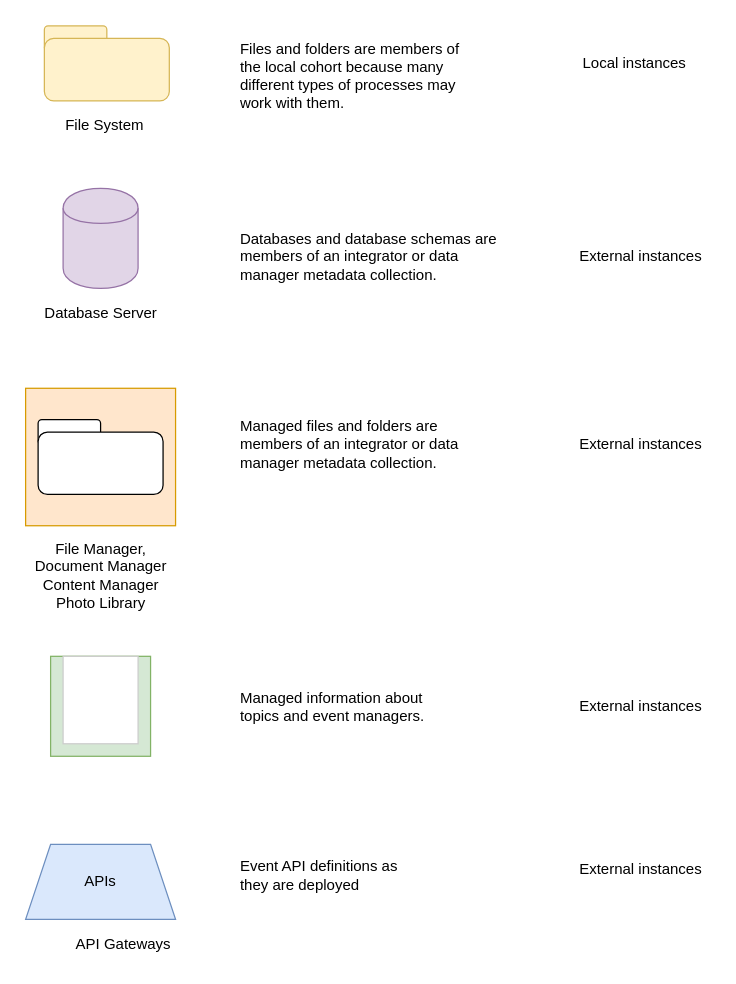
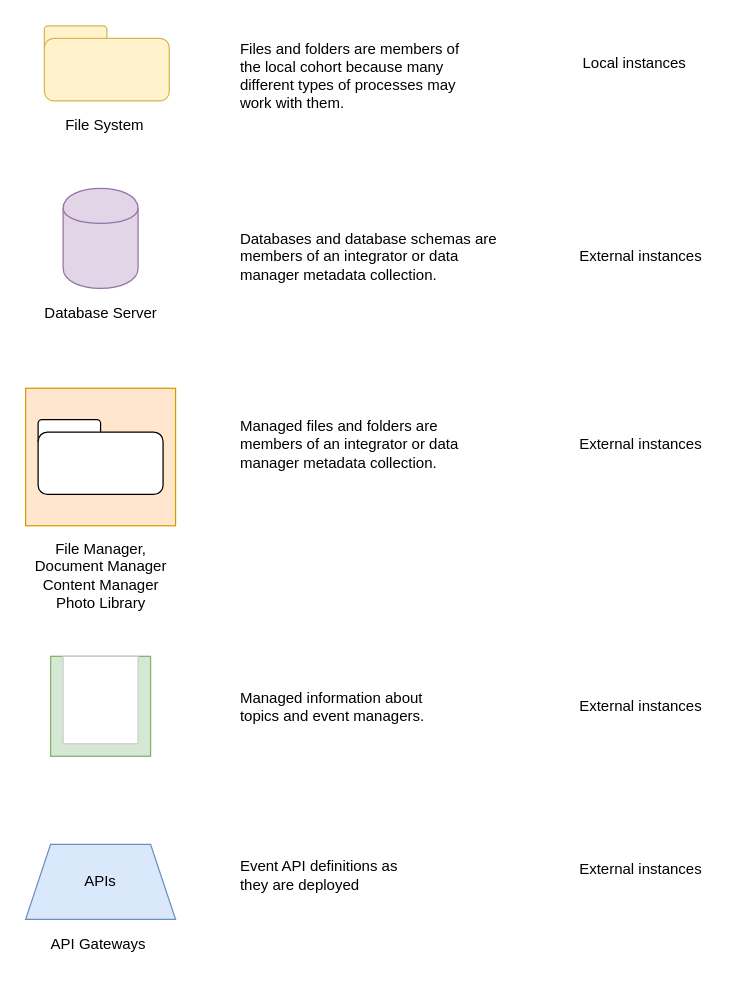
(123, 944) -> (98, 944)
